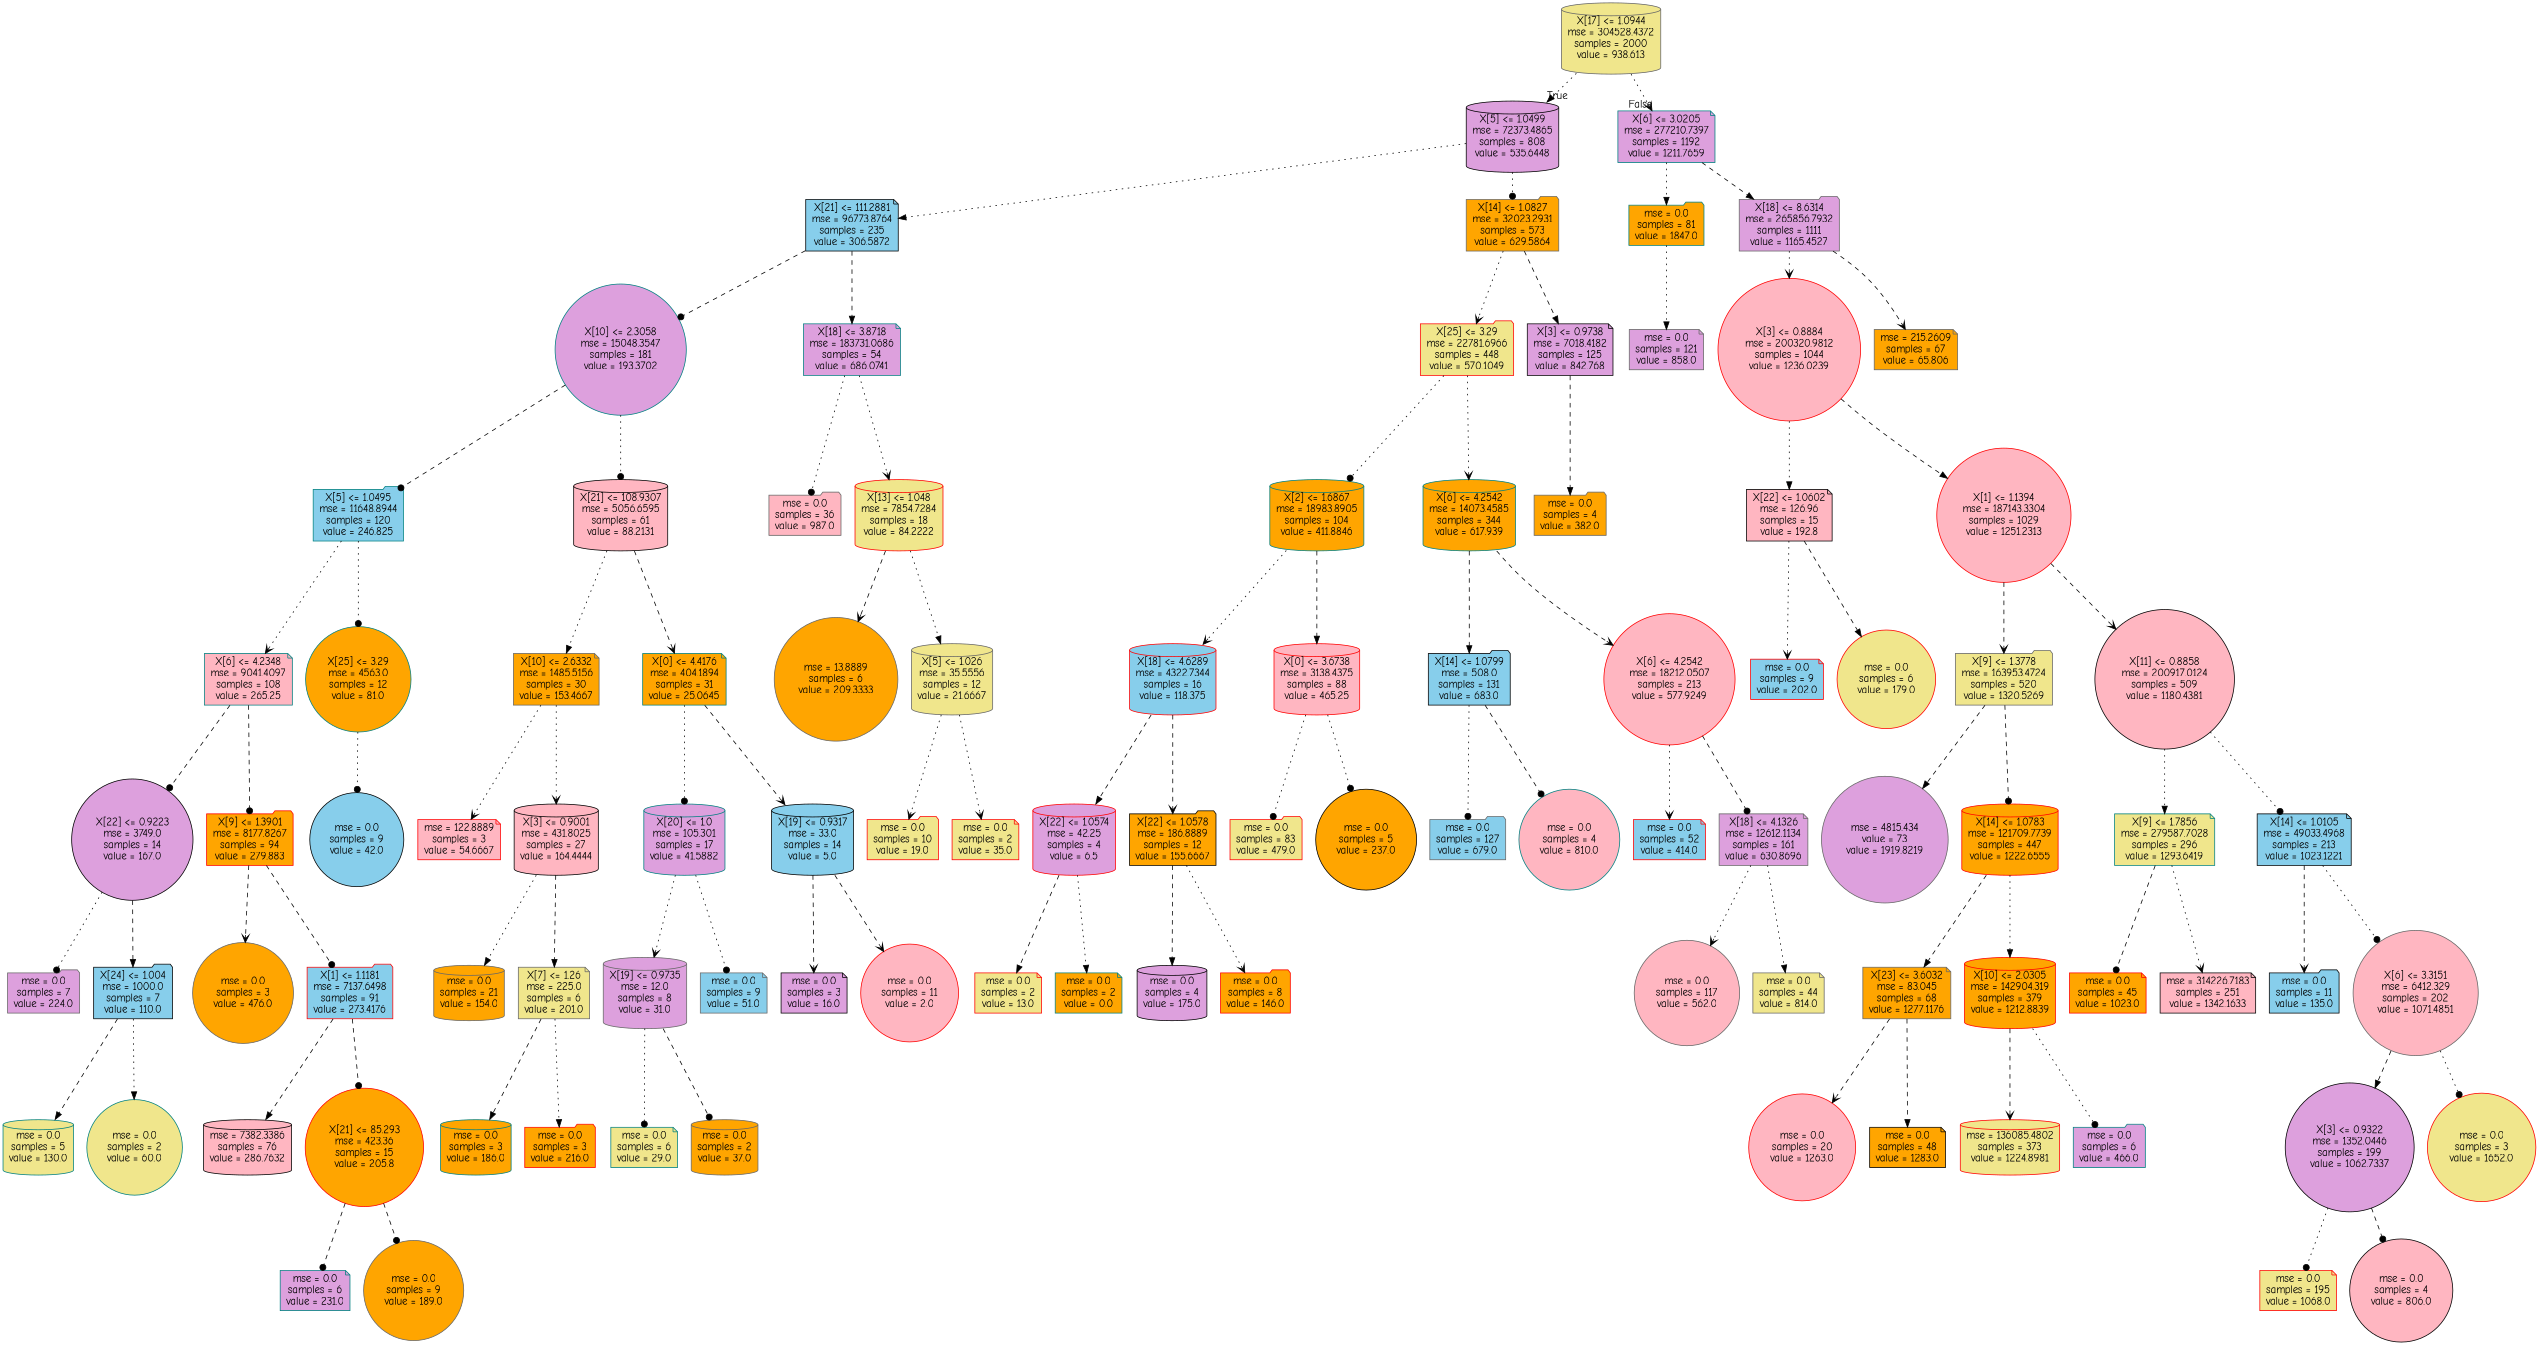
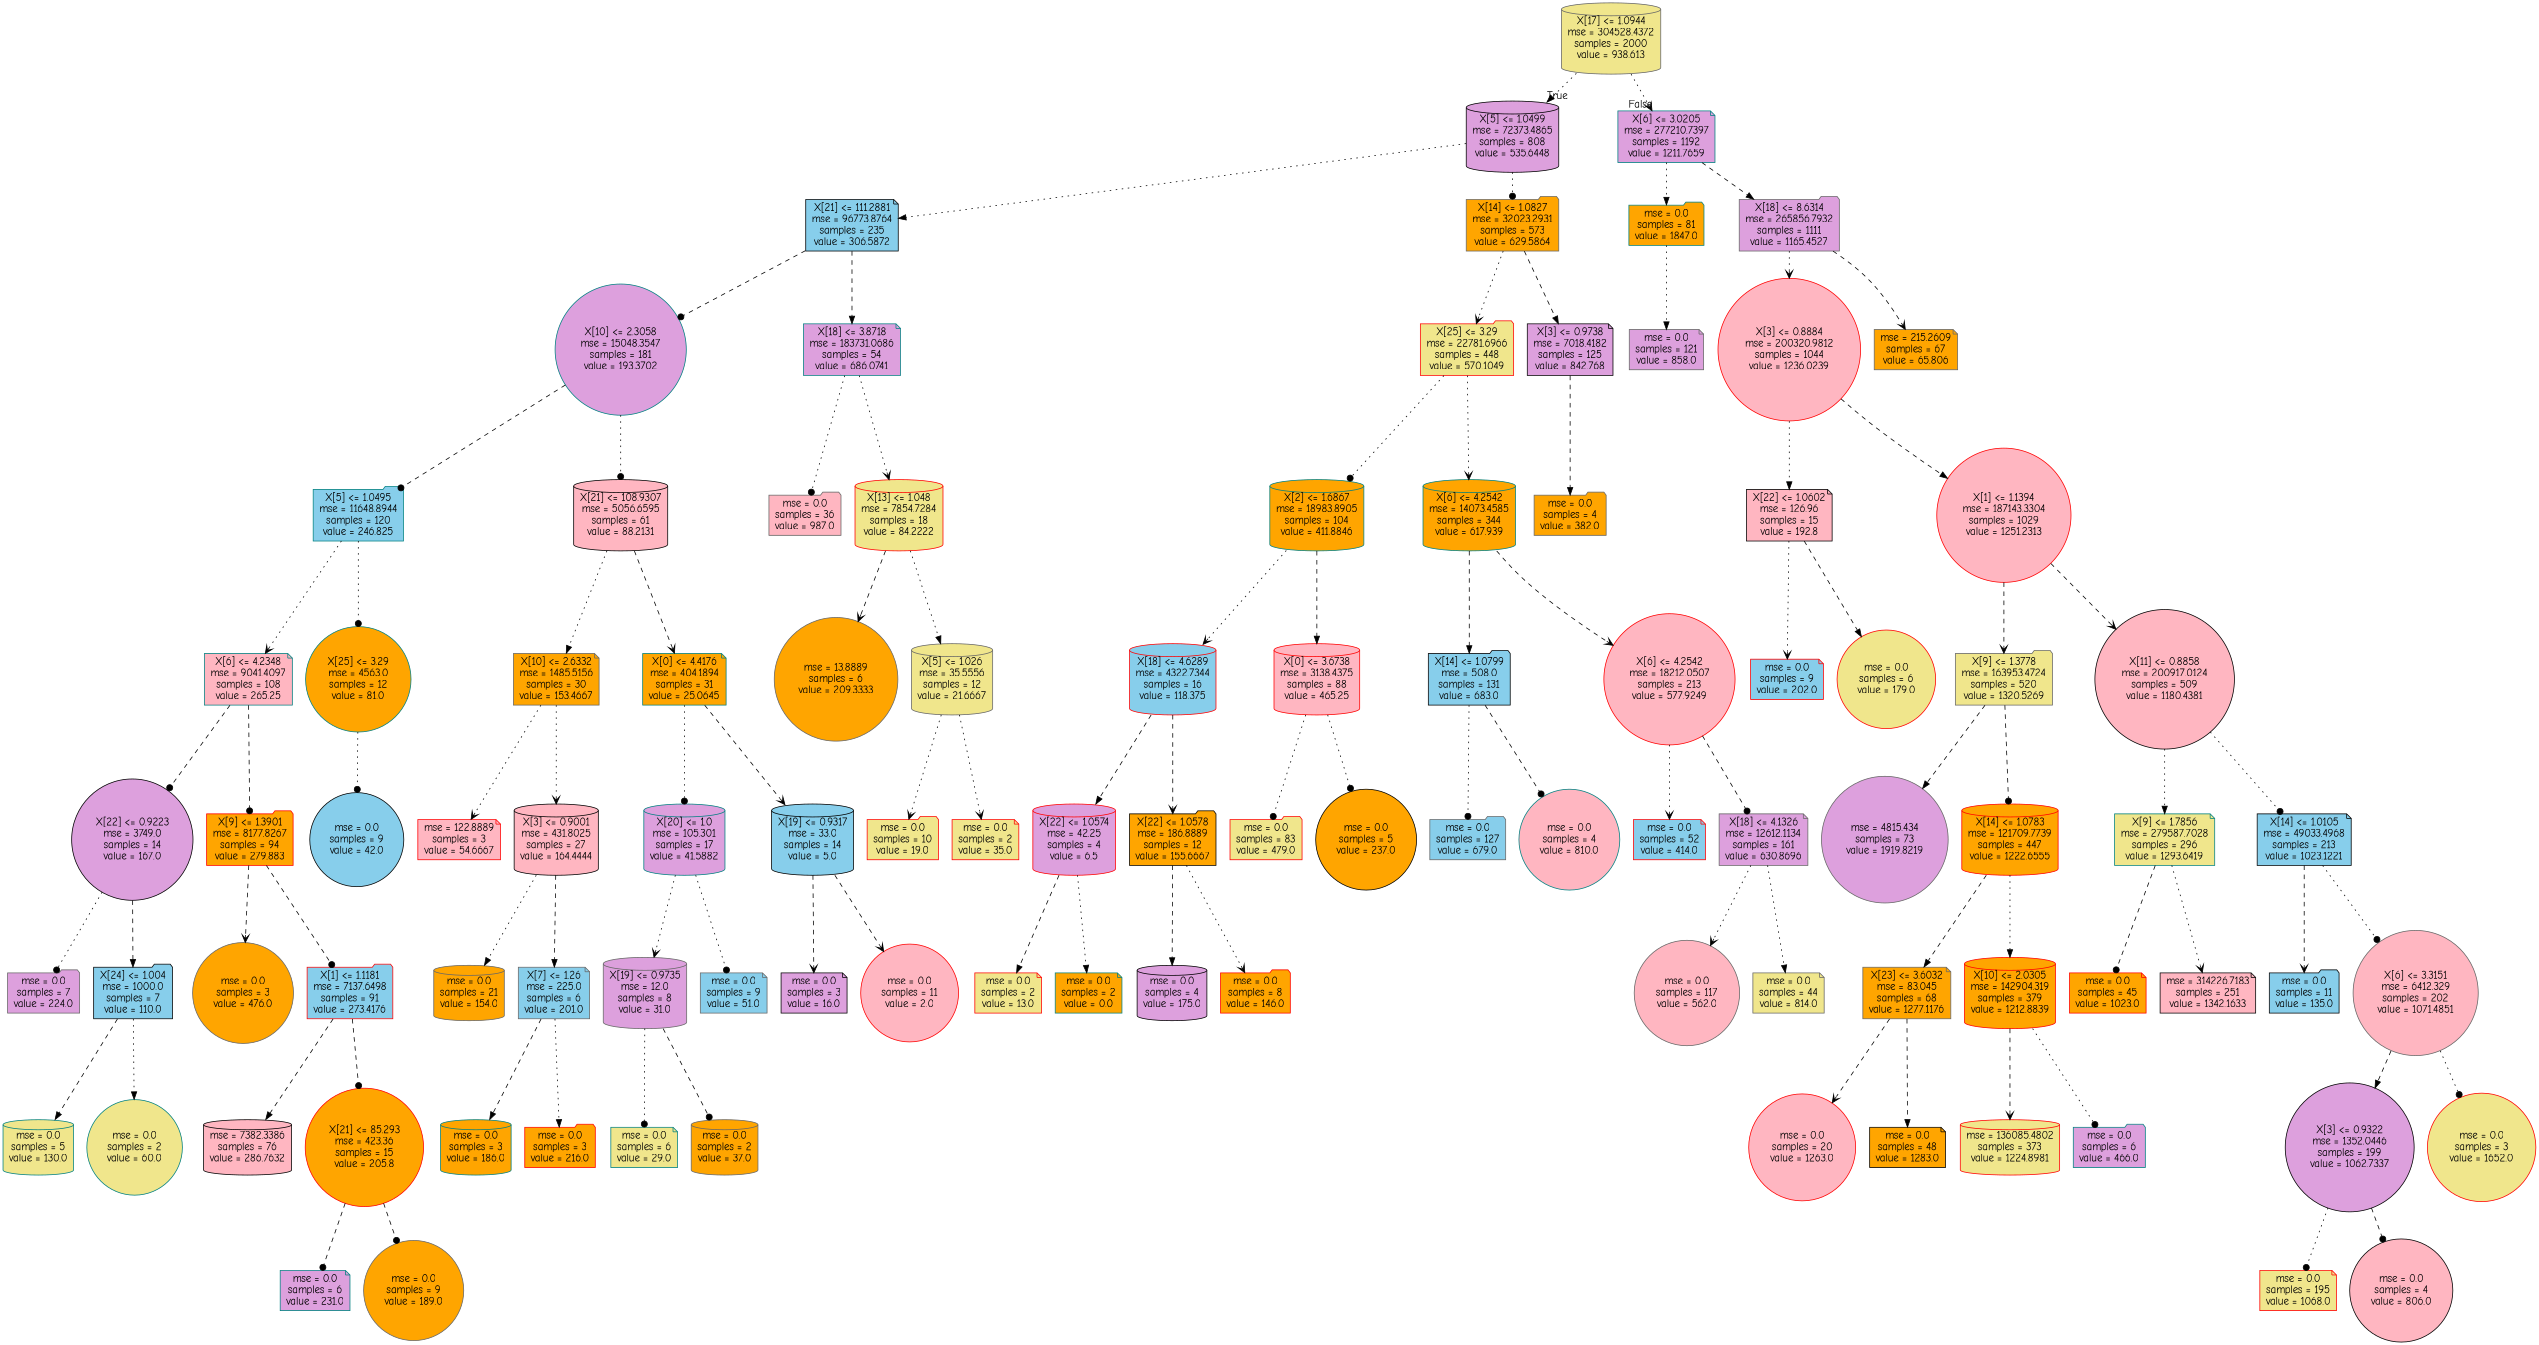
(1885, 840) -> (1885, 840)
(554, 993) -> (554, 993)
